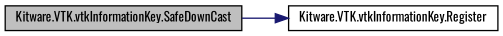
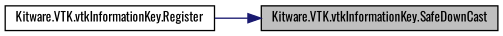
(258, 18) -> (231, 18)
